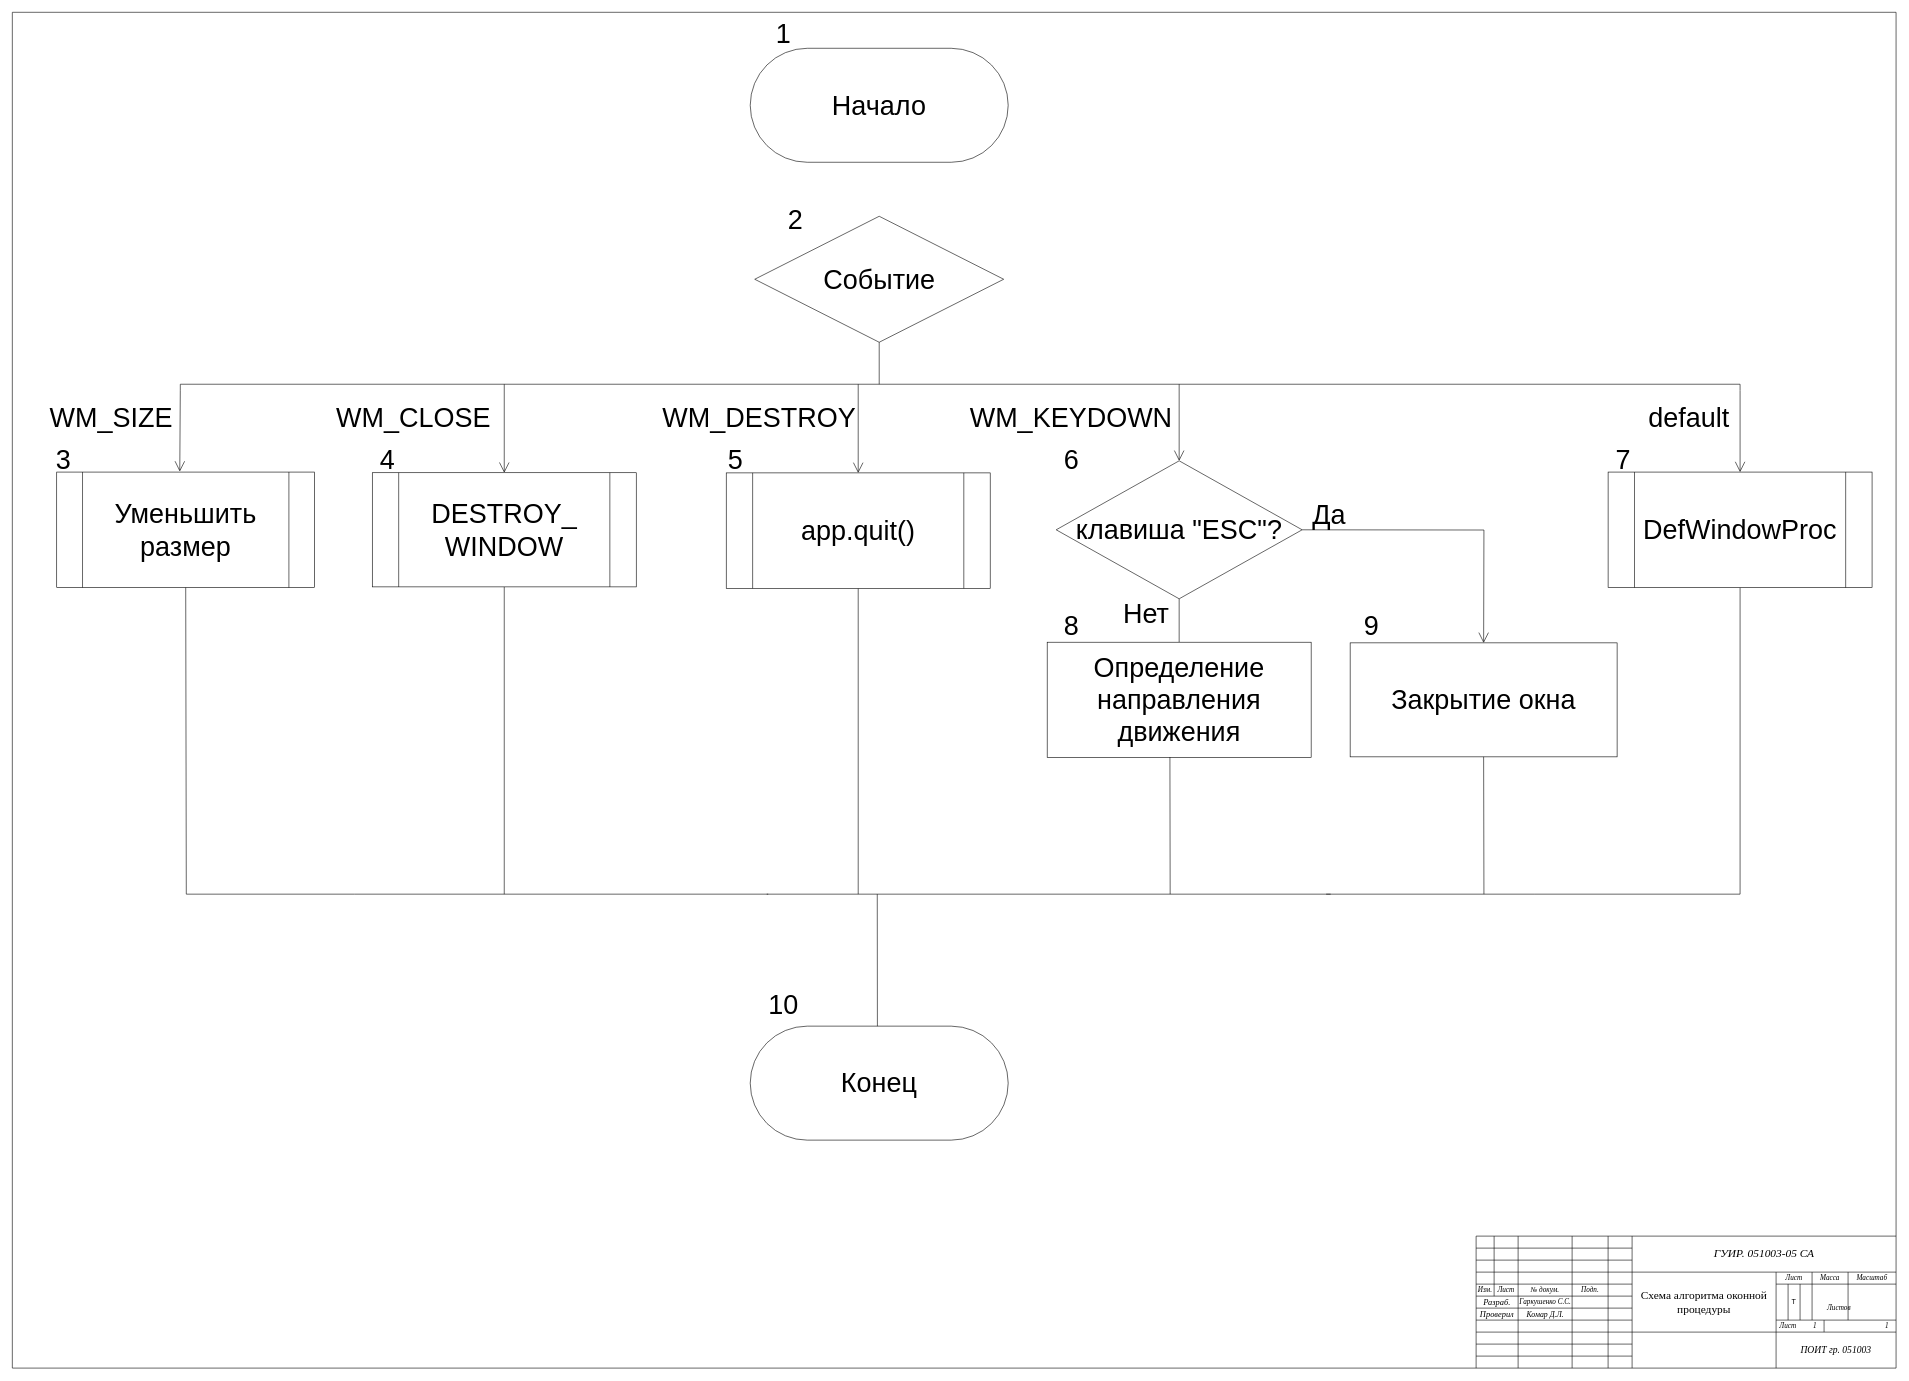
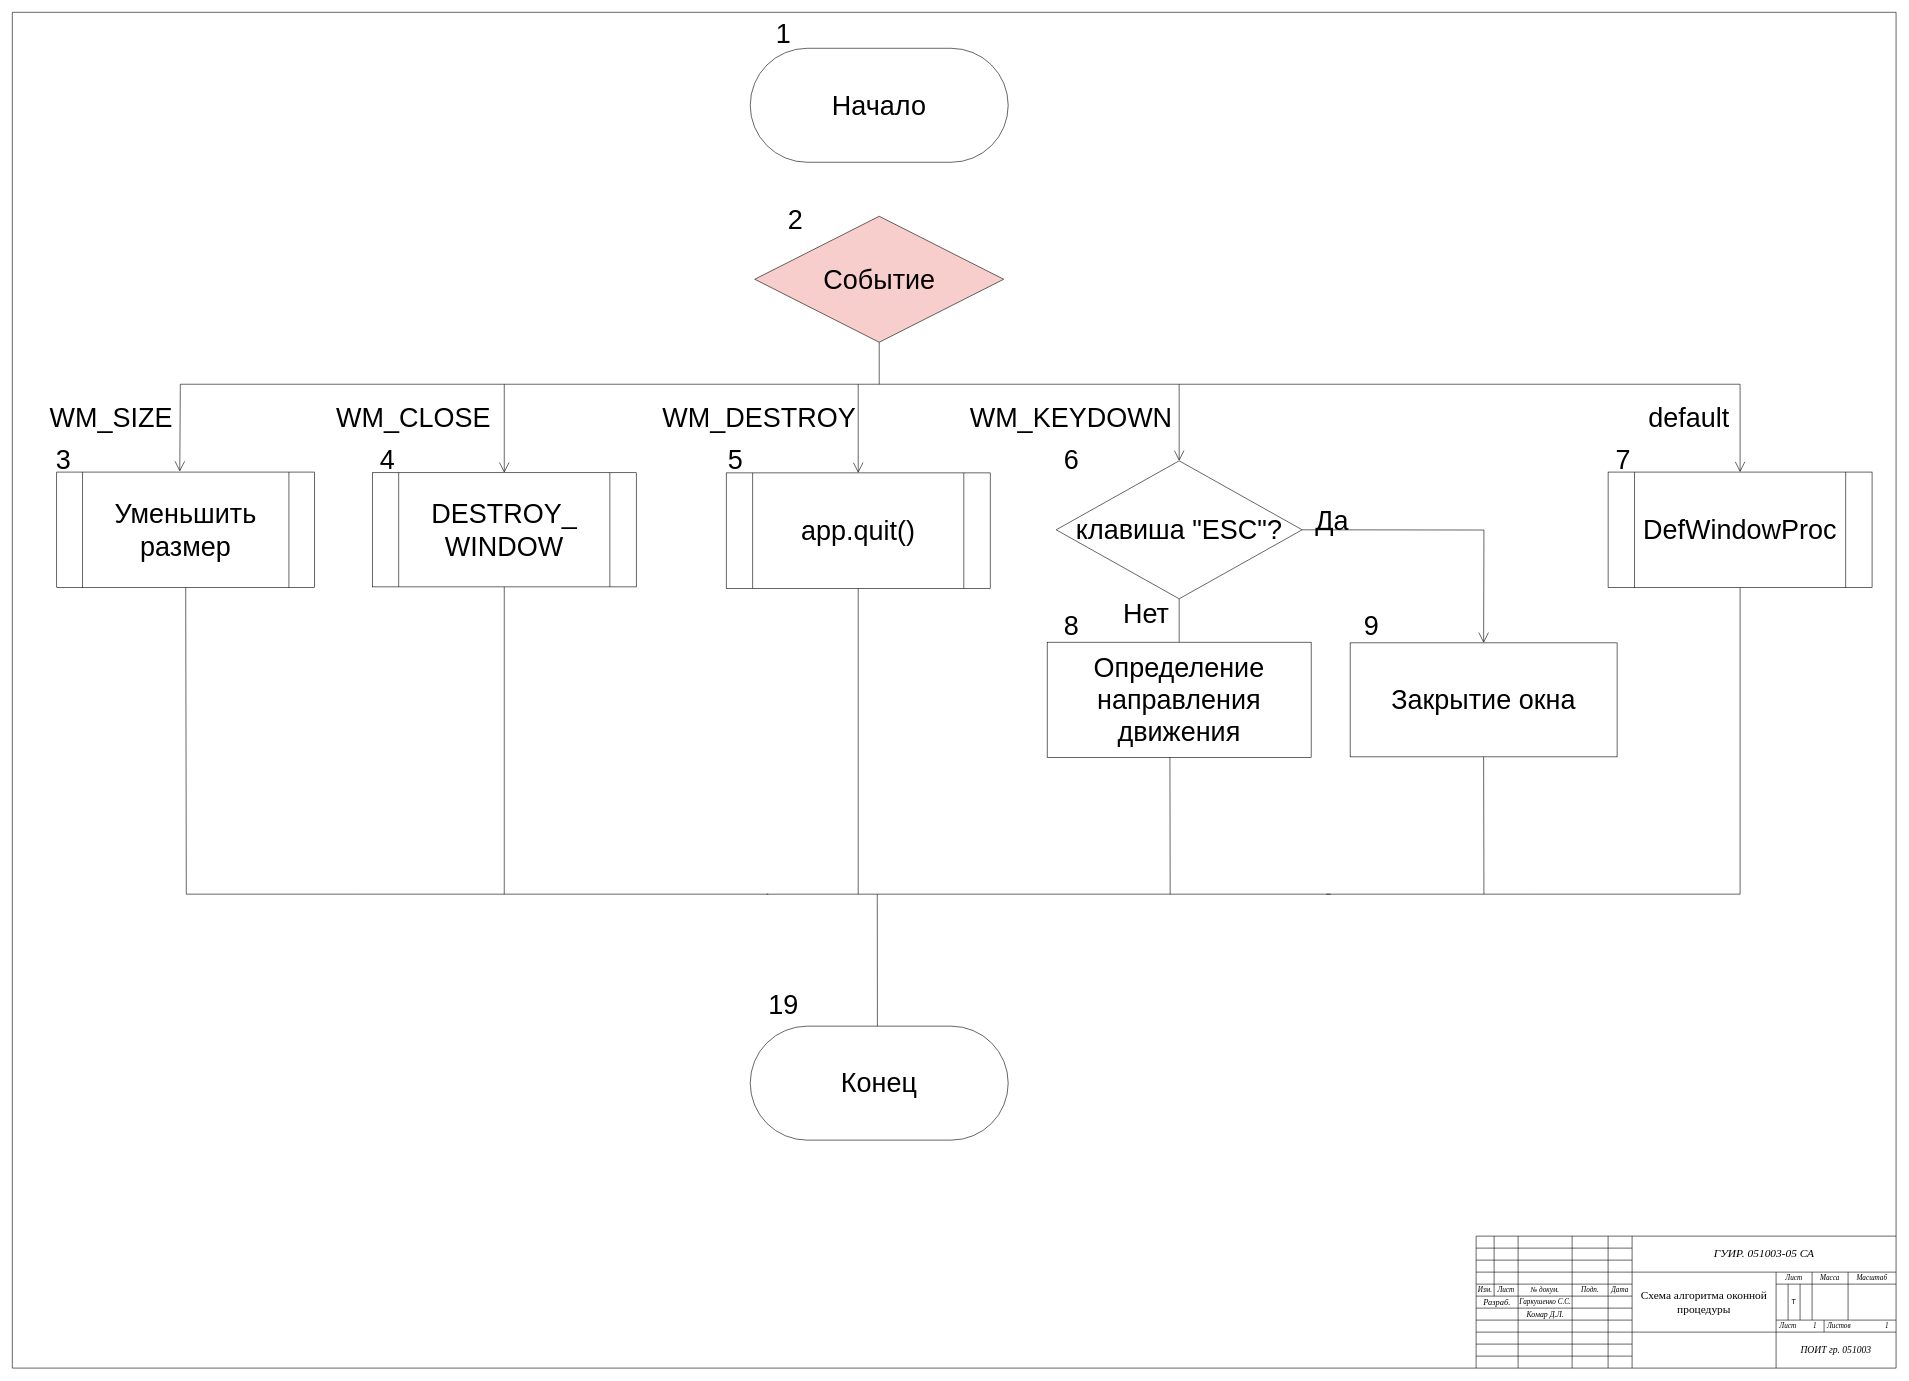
(879, 279) -> (879, 279)
(1329, 515) -> (1332, 521)
(784, 1005) -> (784, 1005)
none -> (1620, 1290)
(1839, 1308) -> (1839, 1326)
(1497, 1314) -> none
